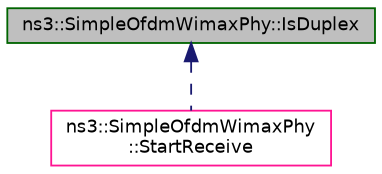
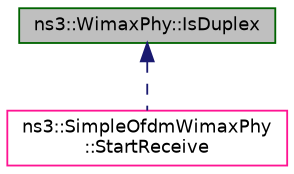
(191, 26) -> (147, 26)
